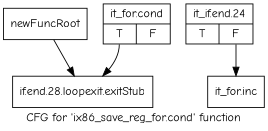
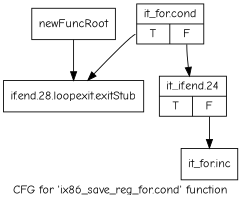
none -> (187, 56)
